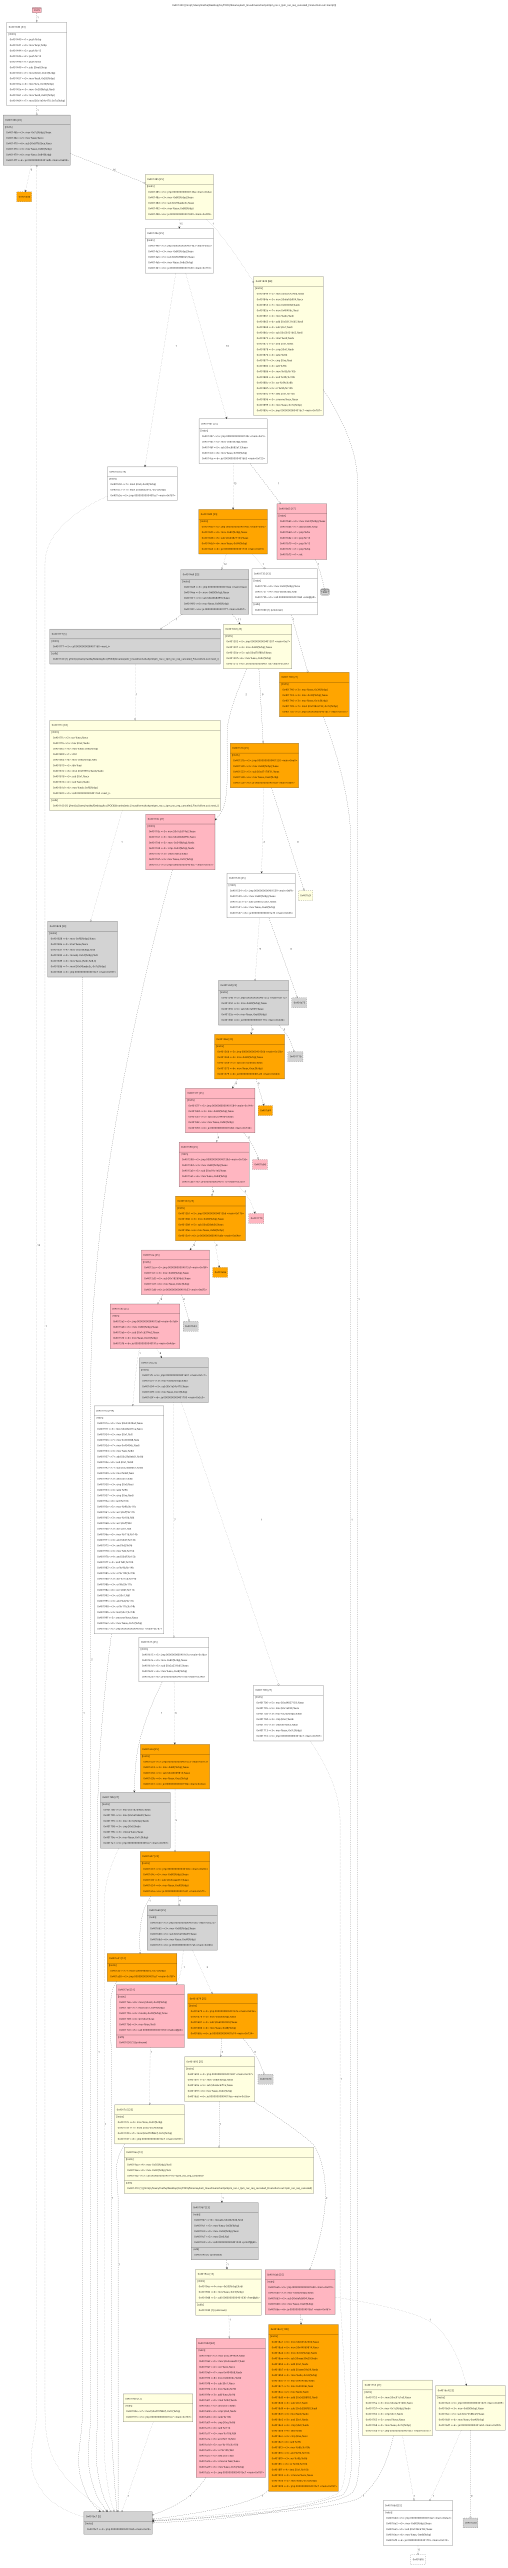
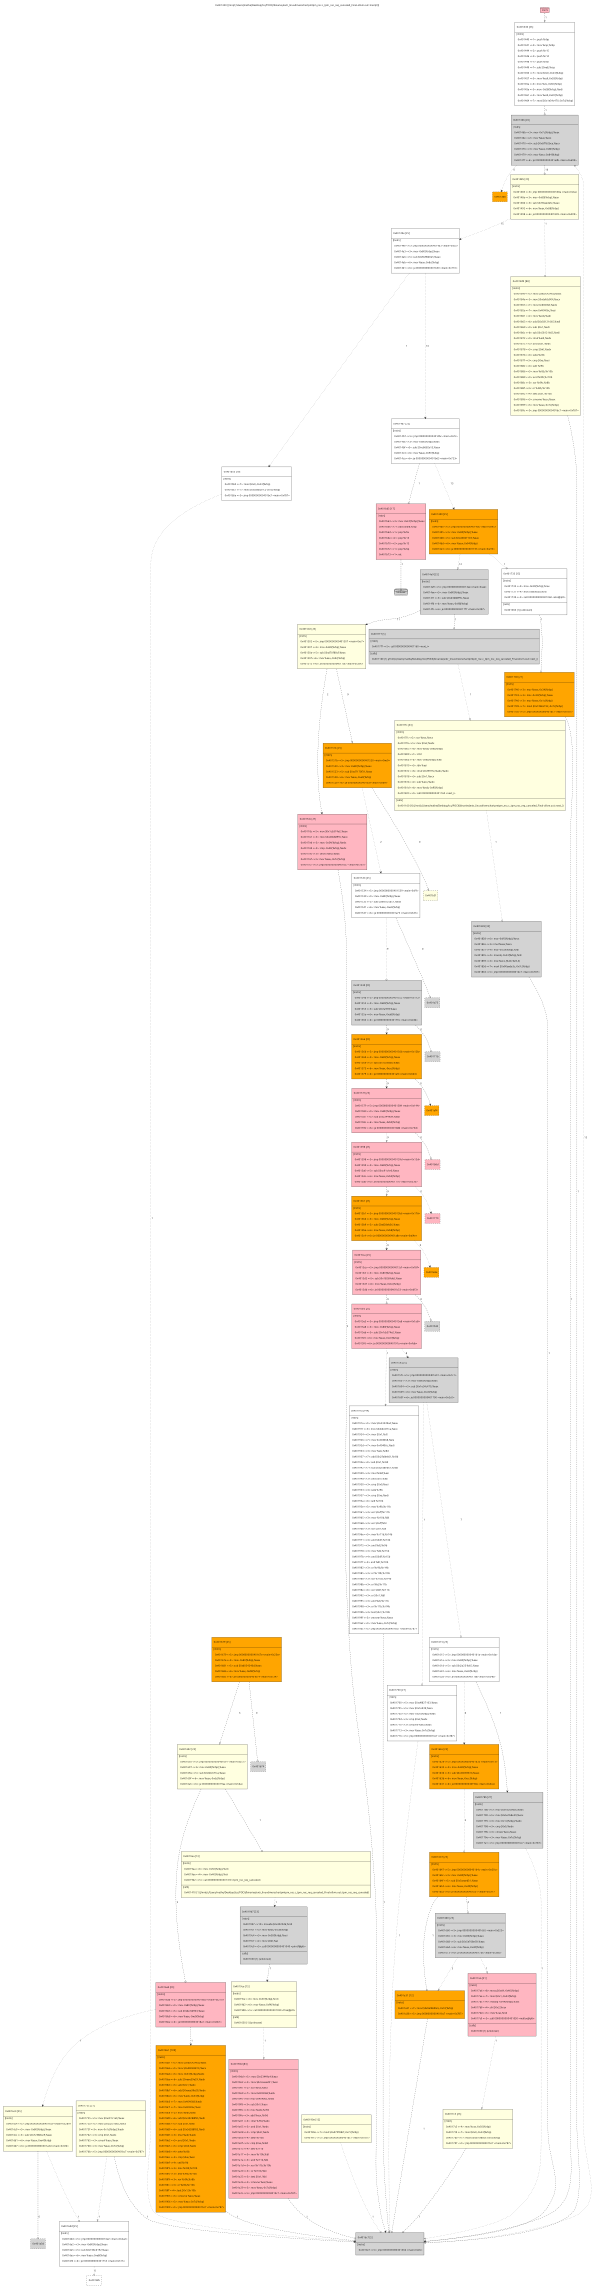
(325, 592) -> (401, 592)
(202, 1971) -> (448, 1974)
